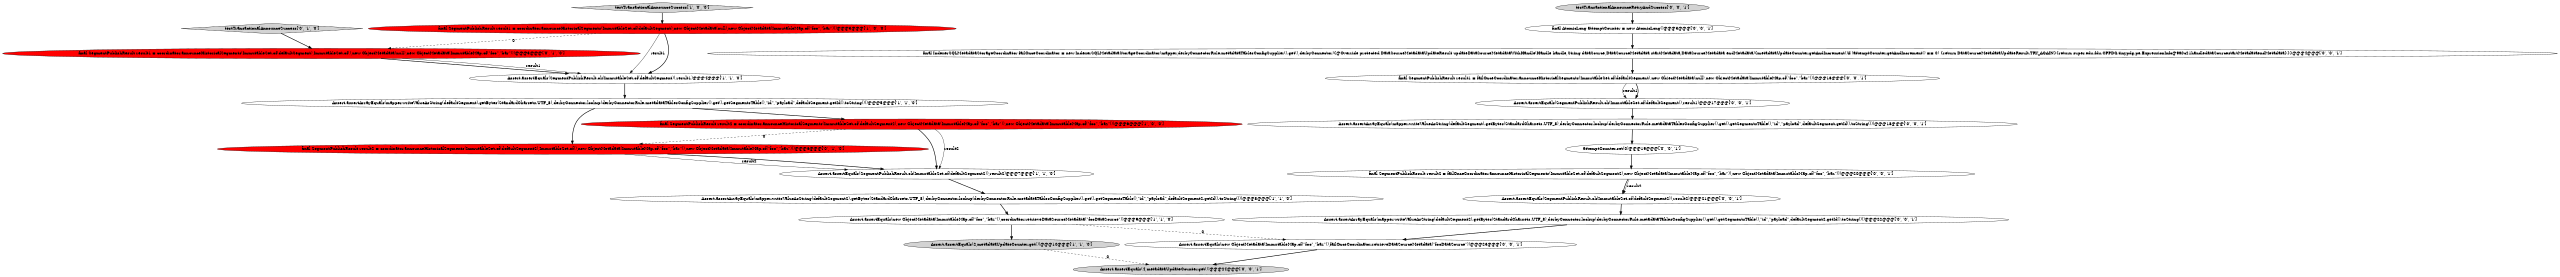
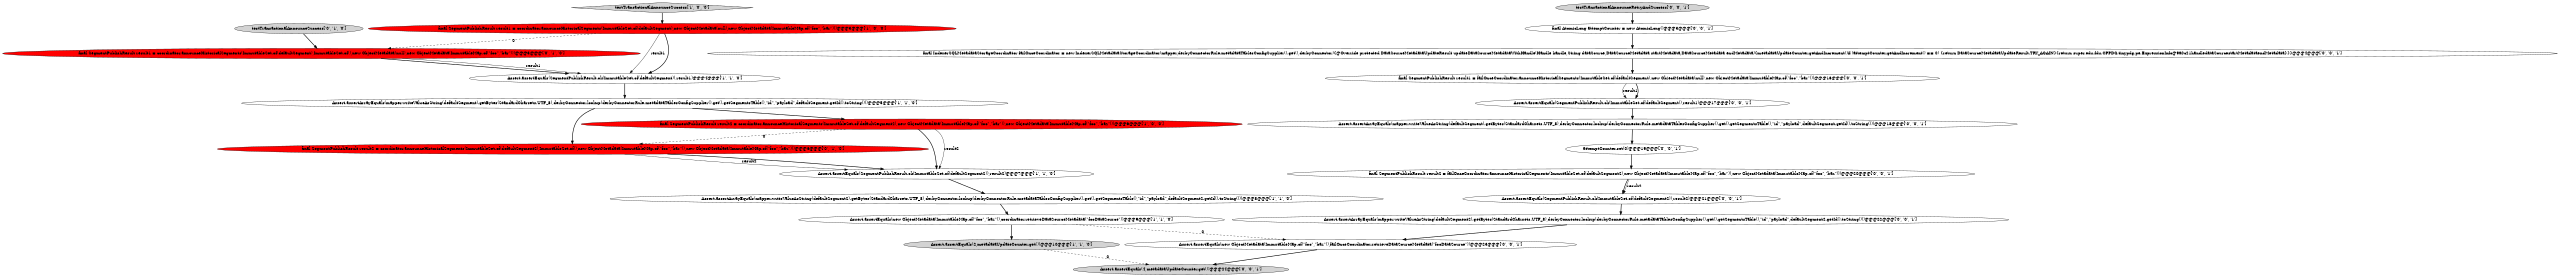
(272, 29) -> (299, 29)
